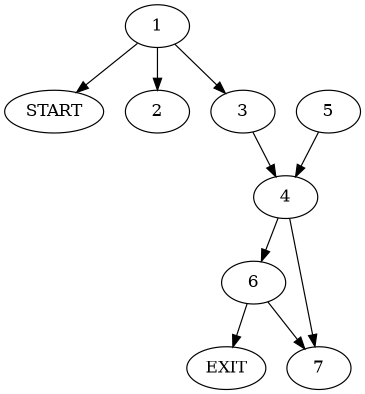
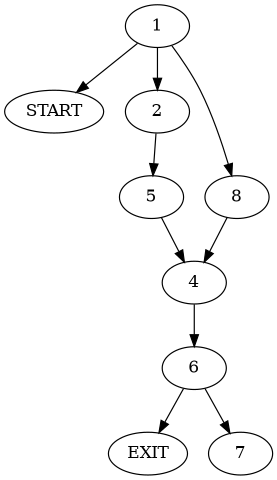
(243, 112) -> (237, 197)
none -> (155, 149)
(301, 277) -> none
